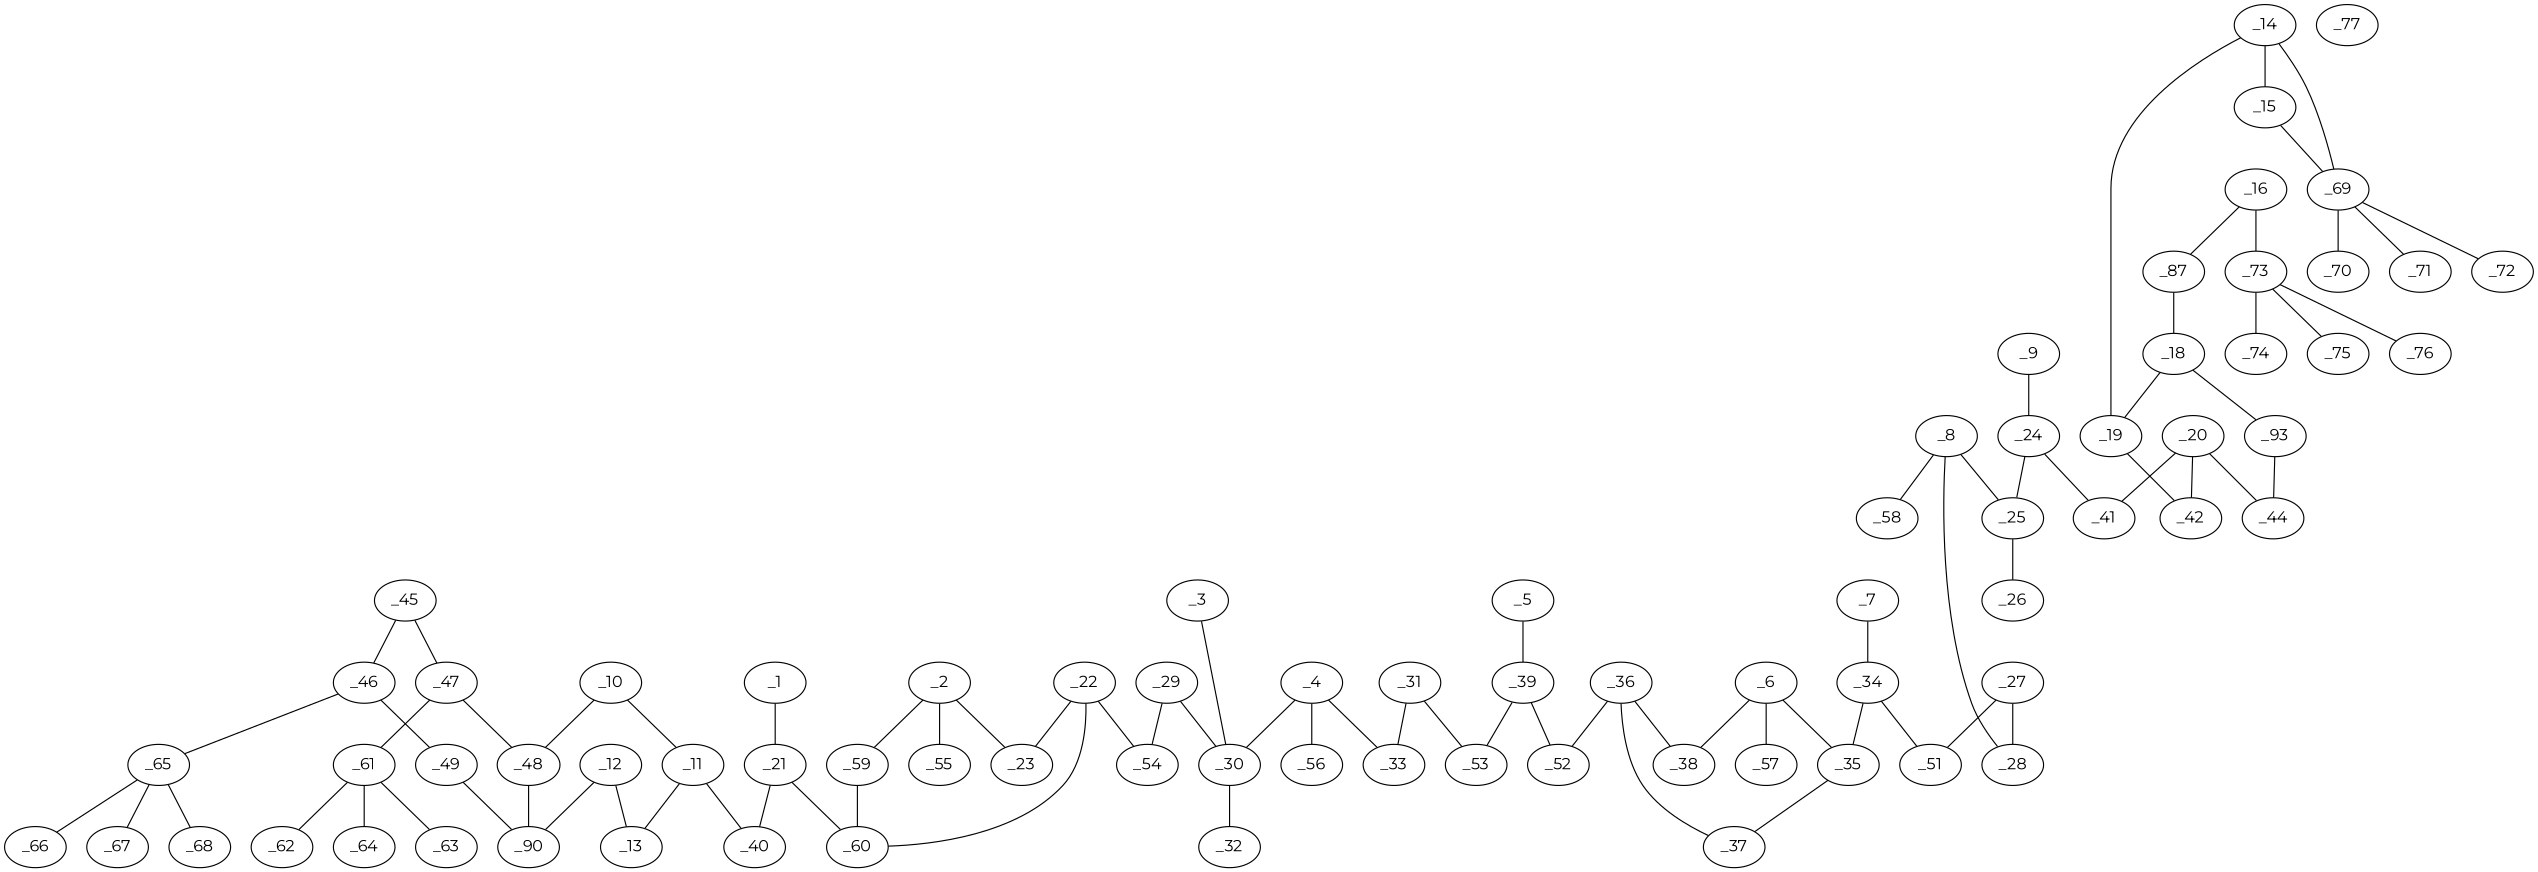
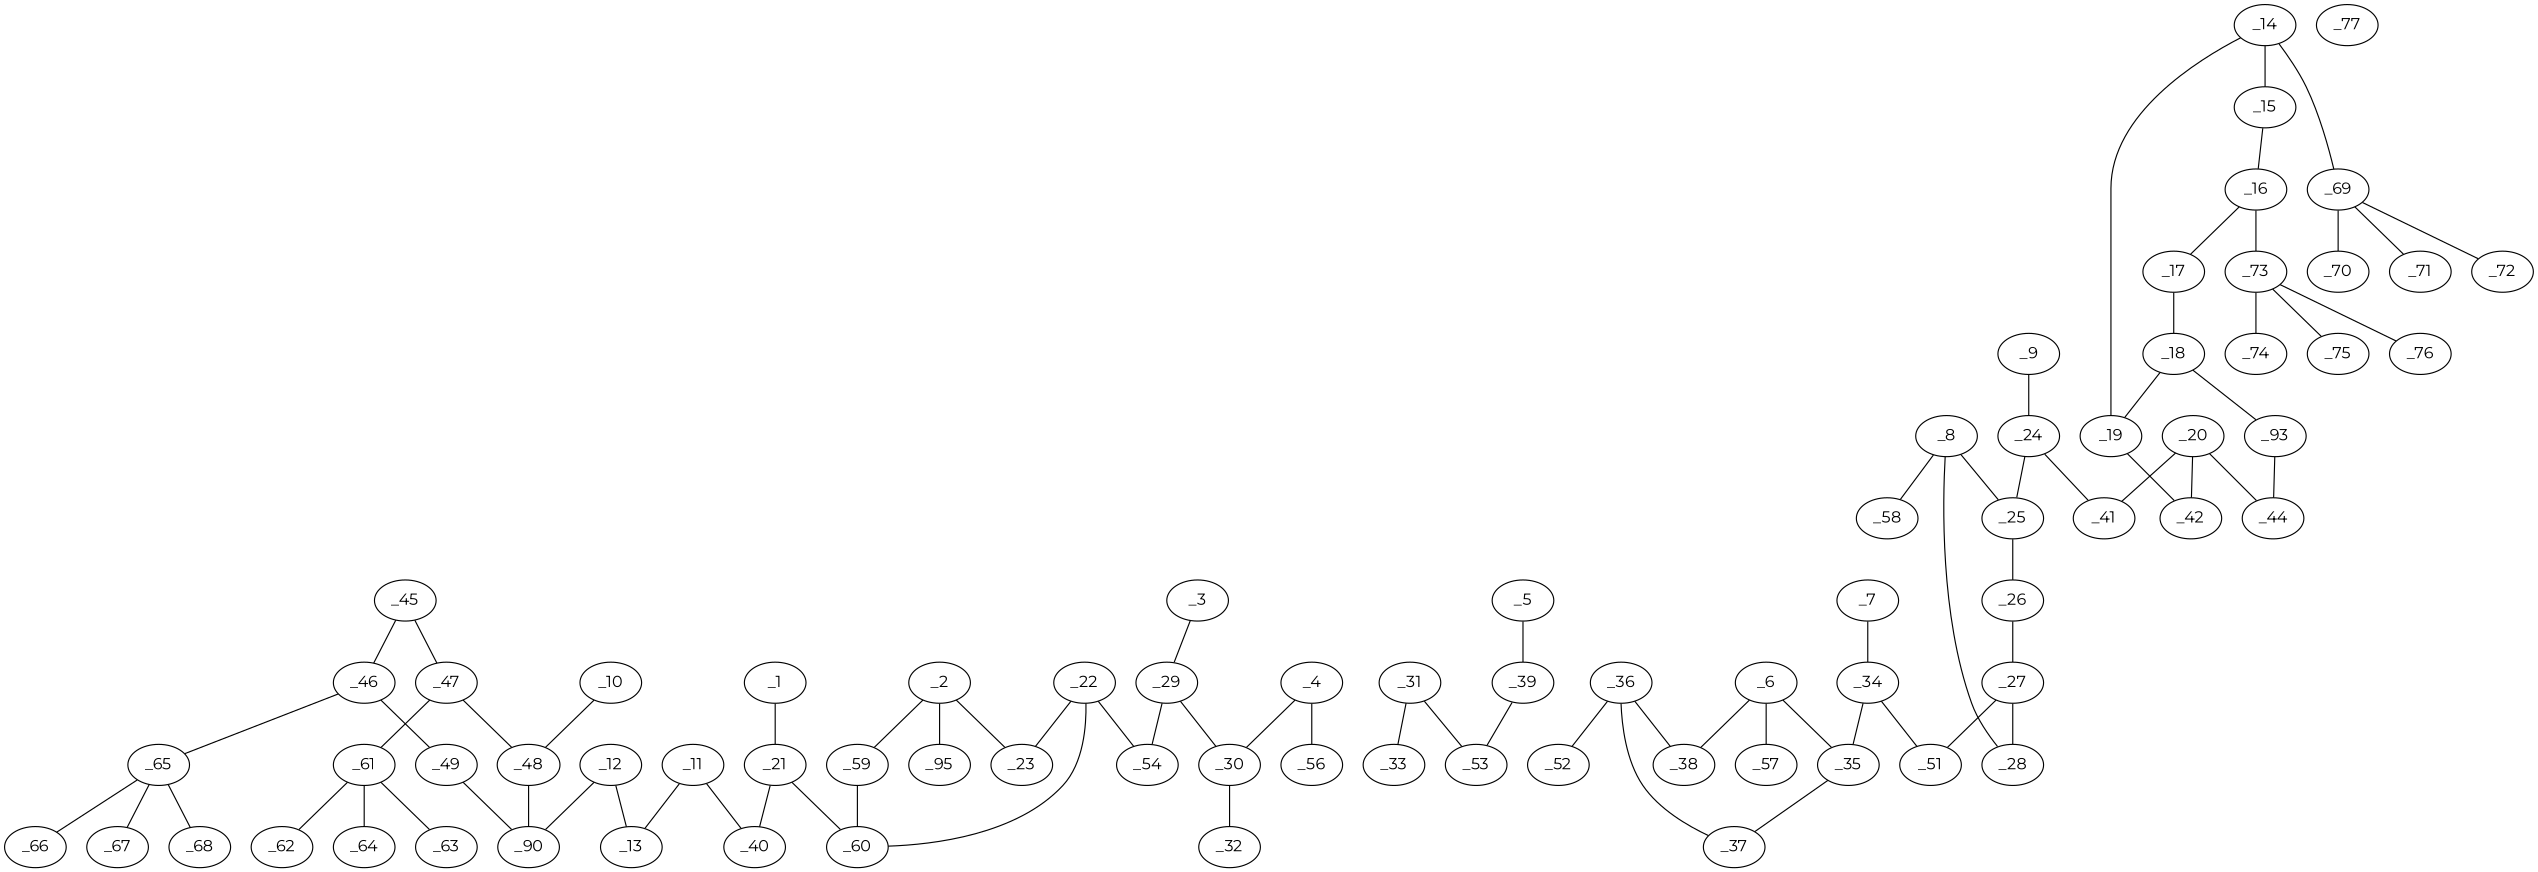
(2302, 148) -> (2261, 149)
(2174, 272) -> (2174, 272)
none -> (2013, 642)
(1214, 683) -> (1182, 641)
(652, 724) -> none
(1353, 724) -> none
(1541, 724) -> none
(940, 765) -> (940, 765)
